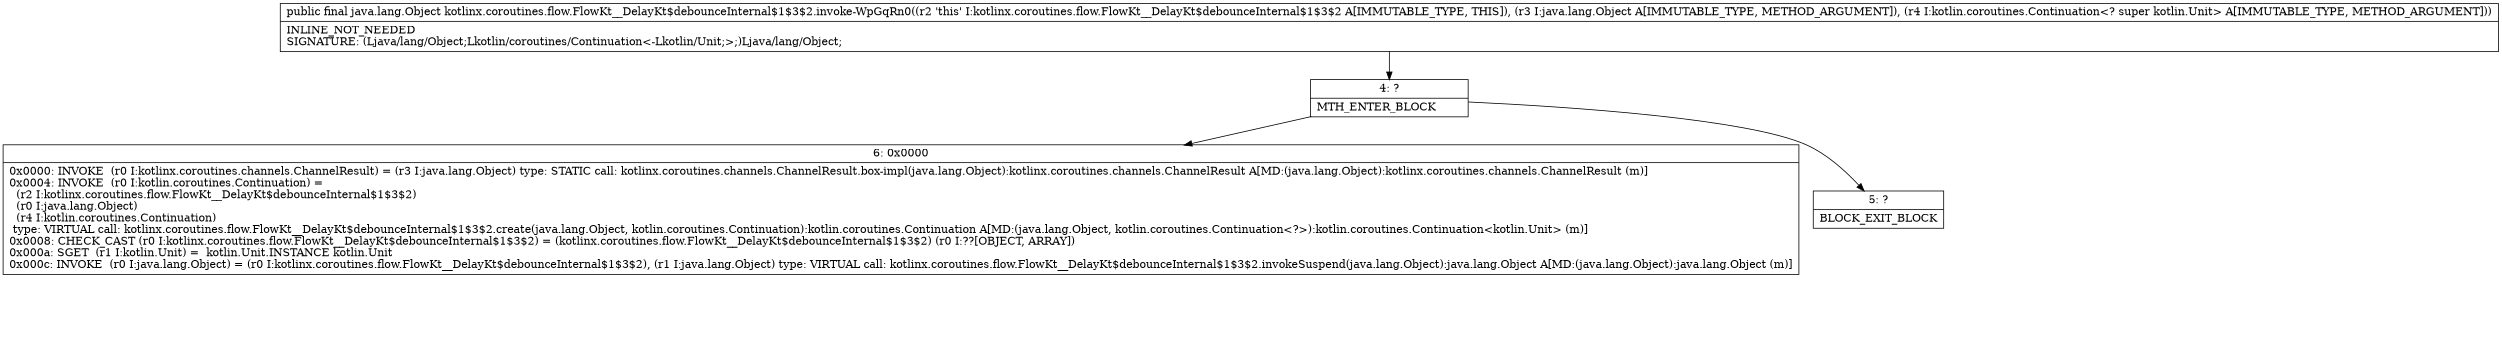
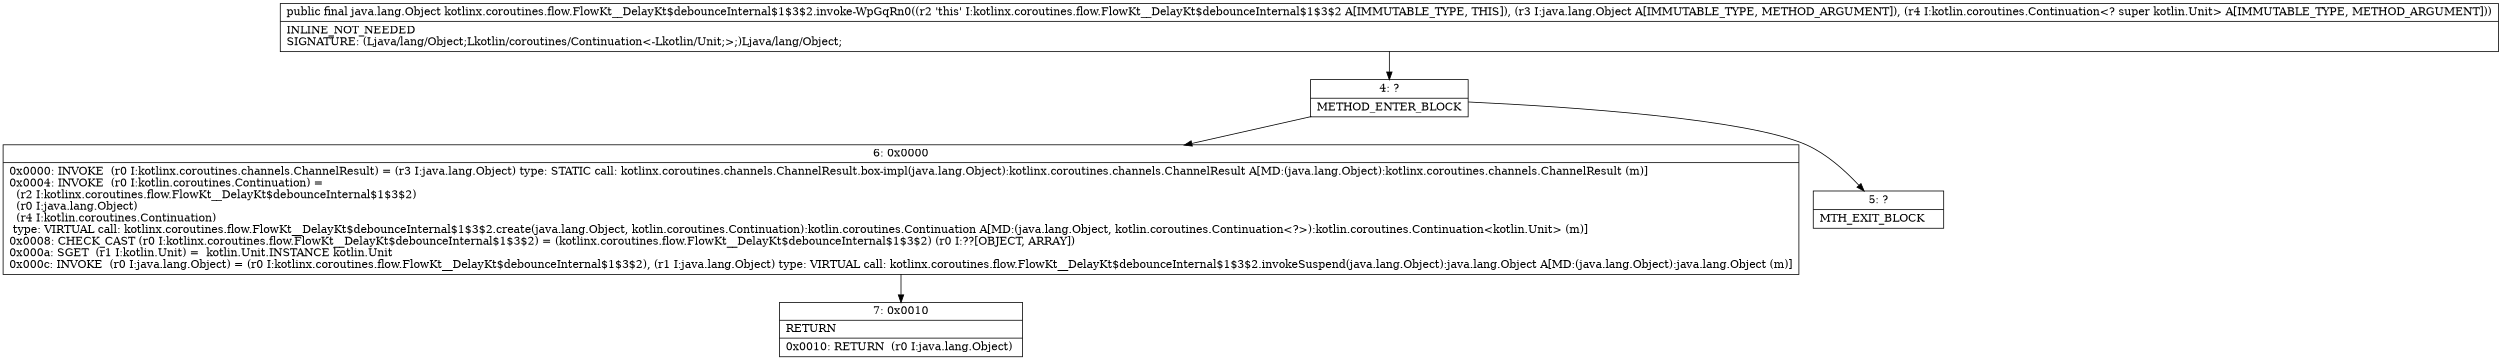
(1377, 107) -> (1389, 107)
(1878, 219) -> (1872, 219)
none -> (901, 330)
